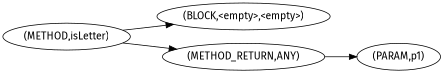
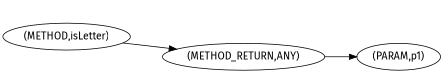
(244, 16) -> none
